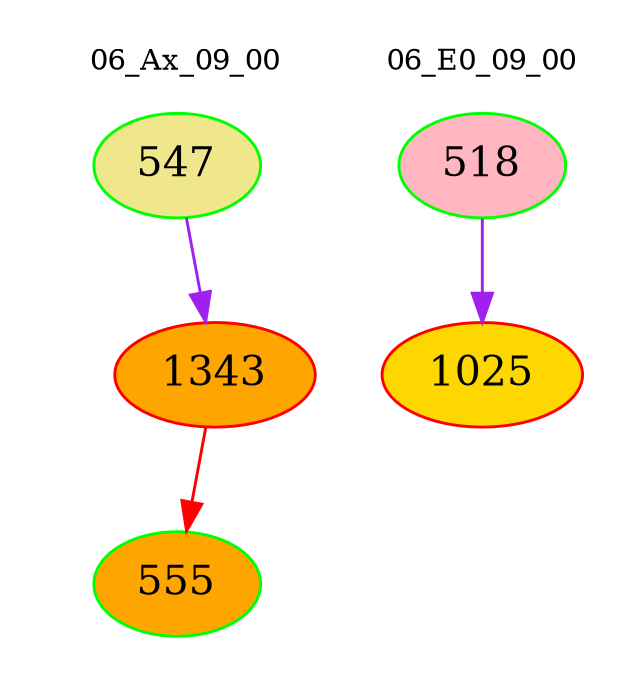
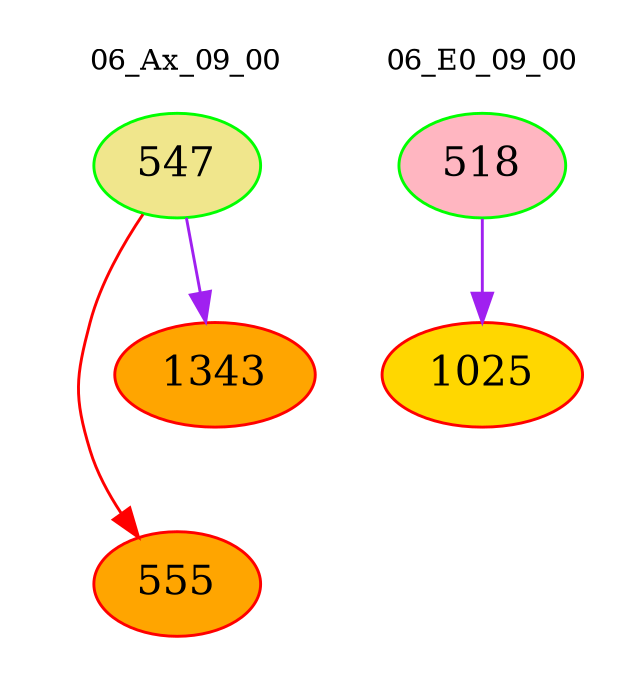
(199, 464) -> (81, 361)
(177, 584) -> (177, 584)
